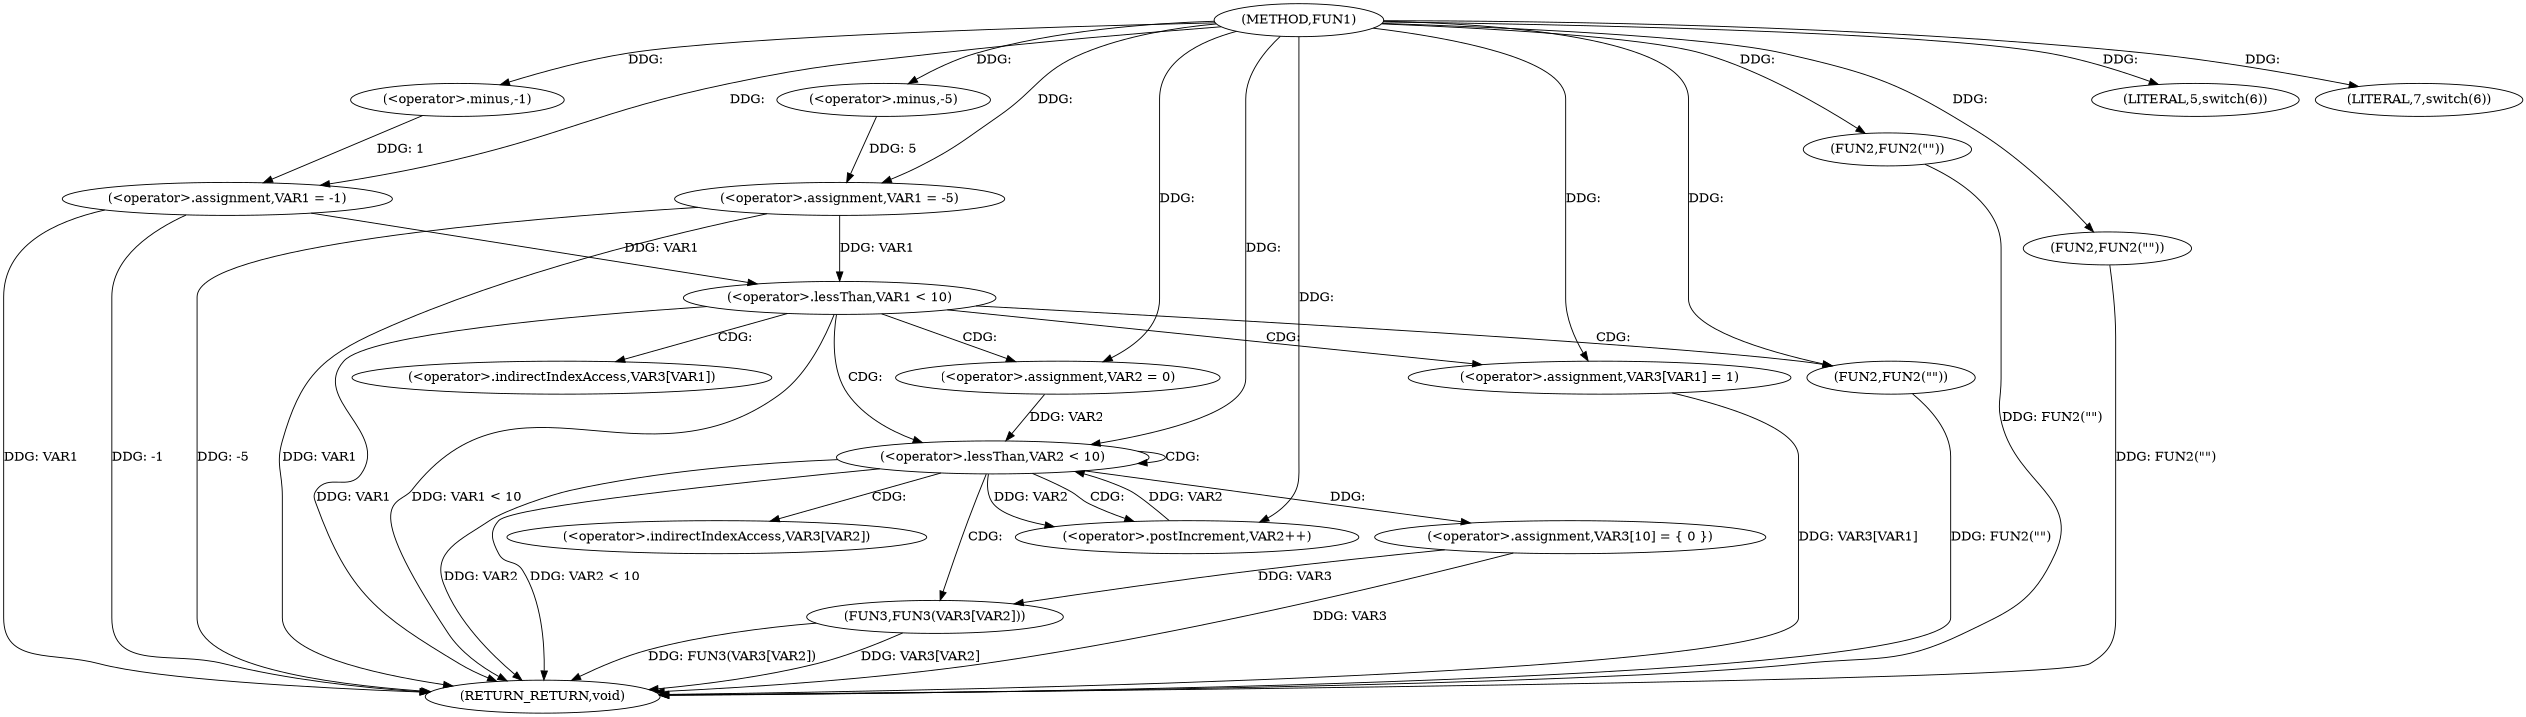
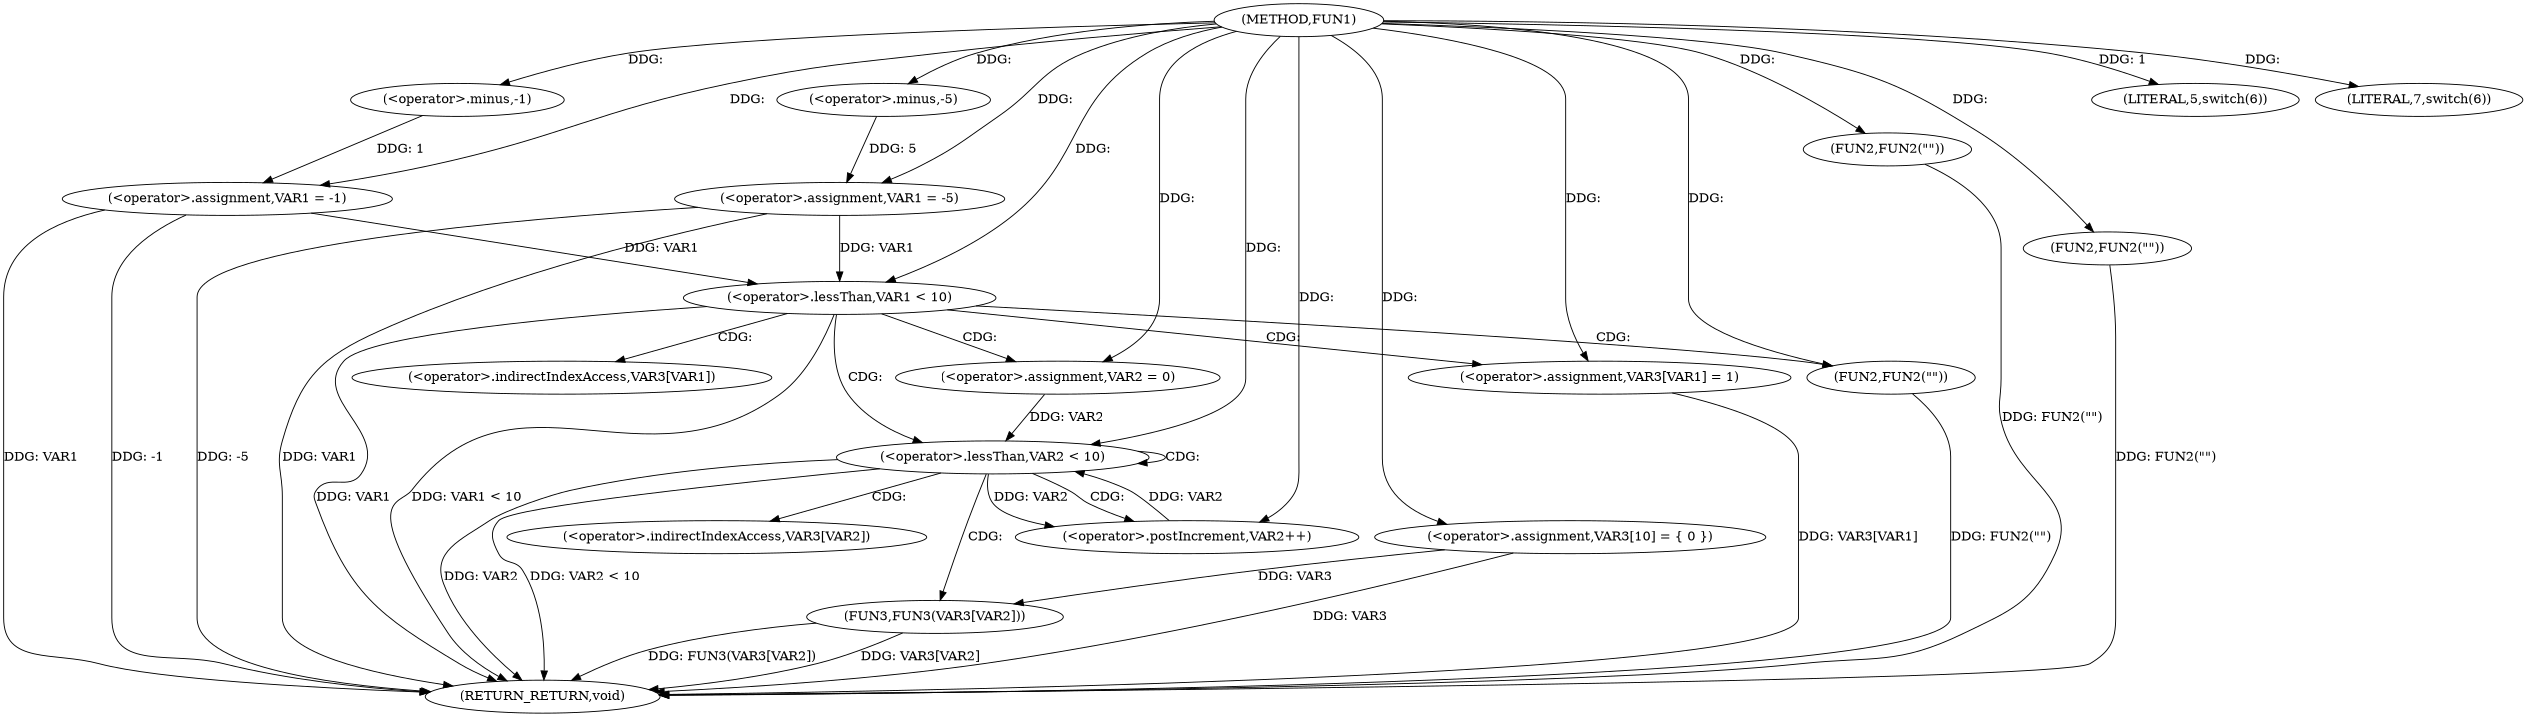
(2123, 60) -> (2123, 60)
none -> (1064, 155)
(1273, 496) -> (1382, 281)
